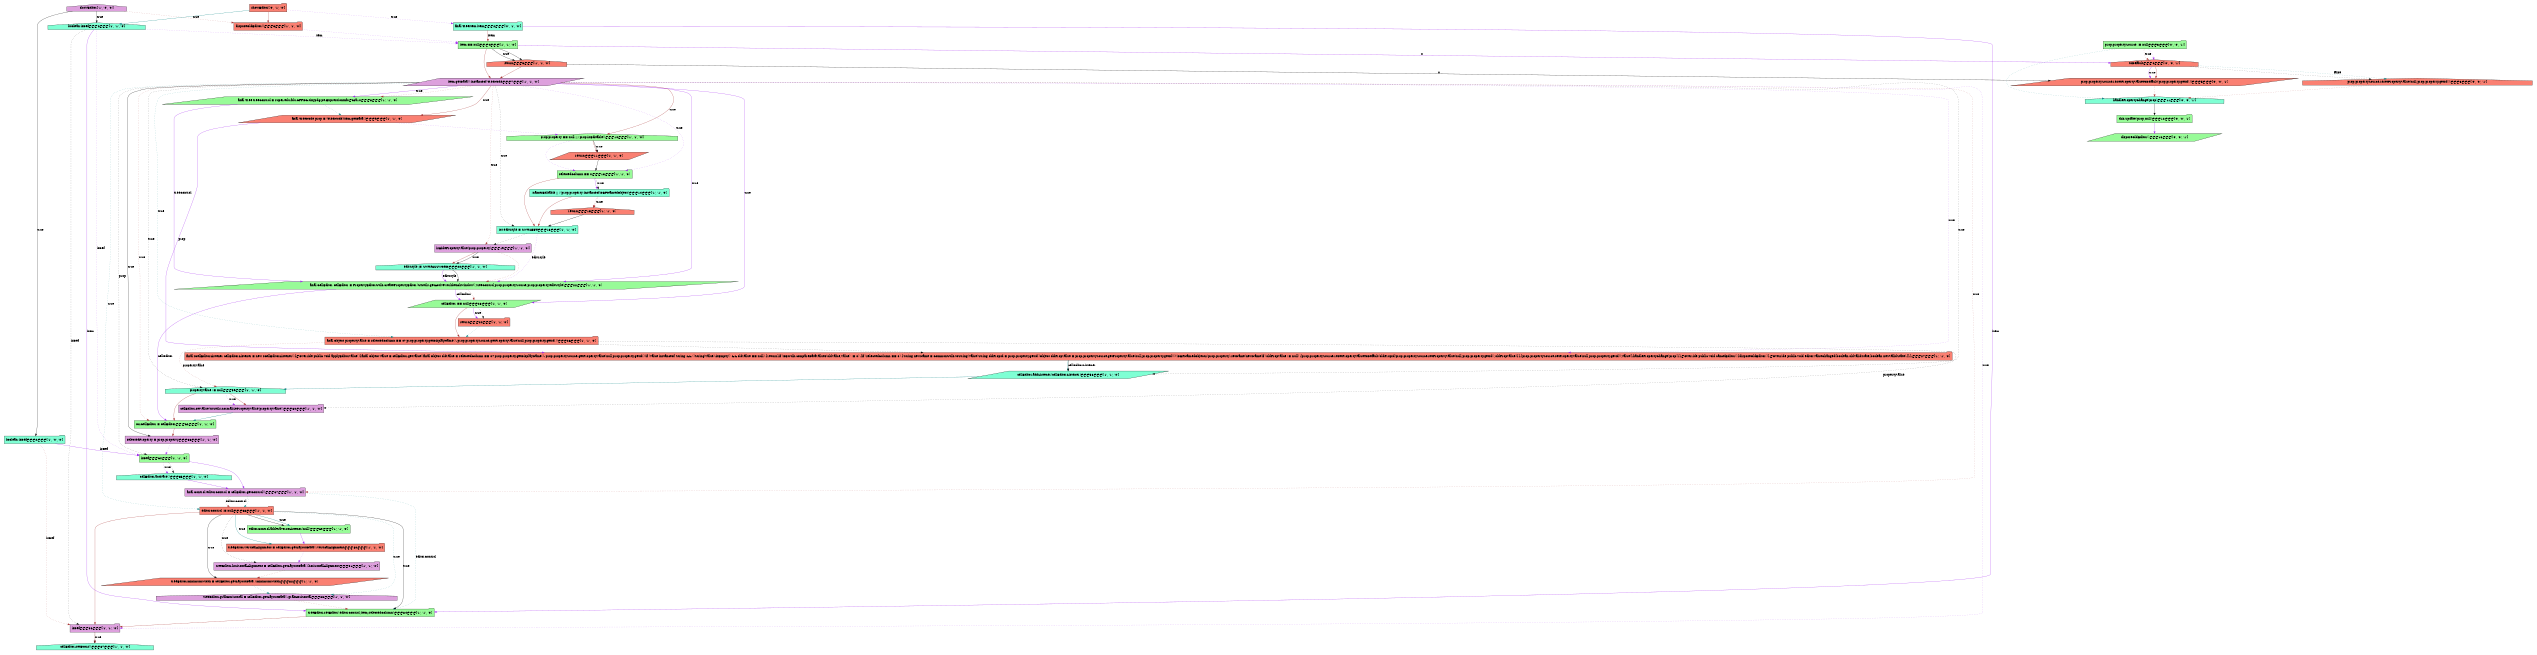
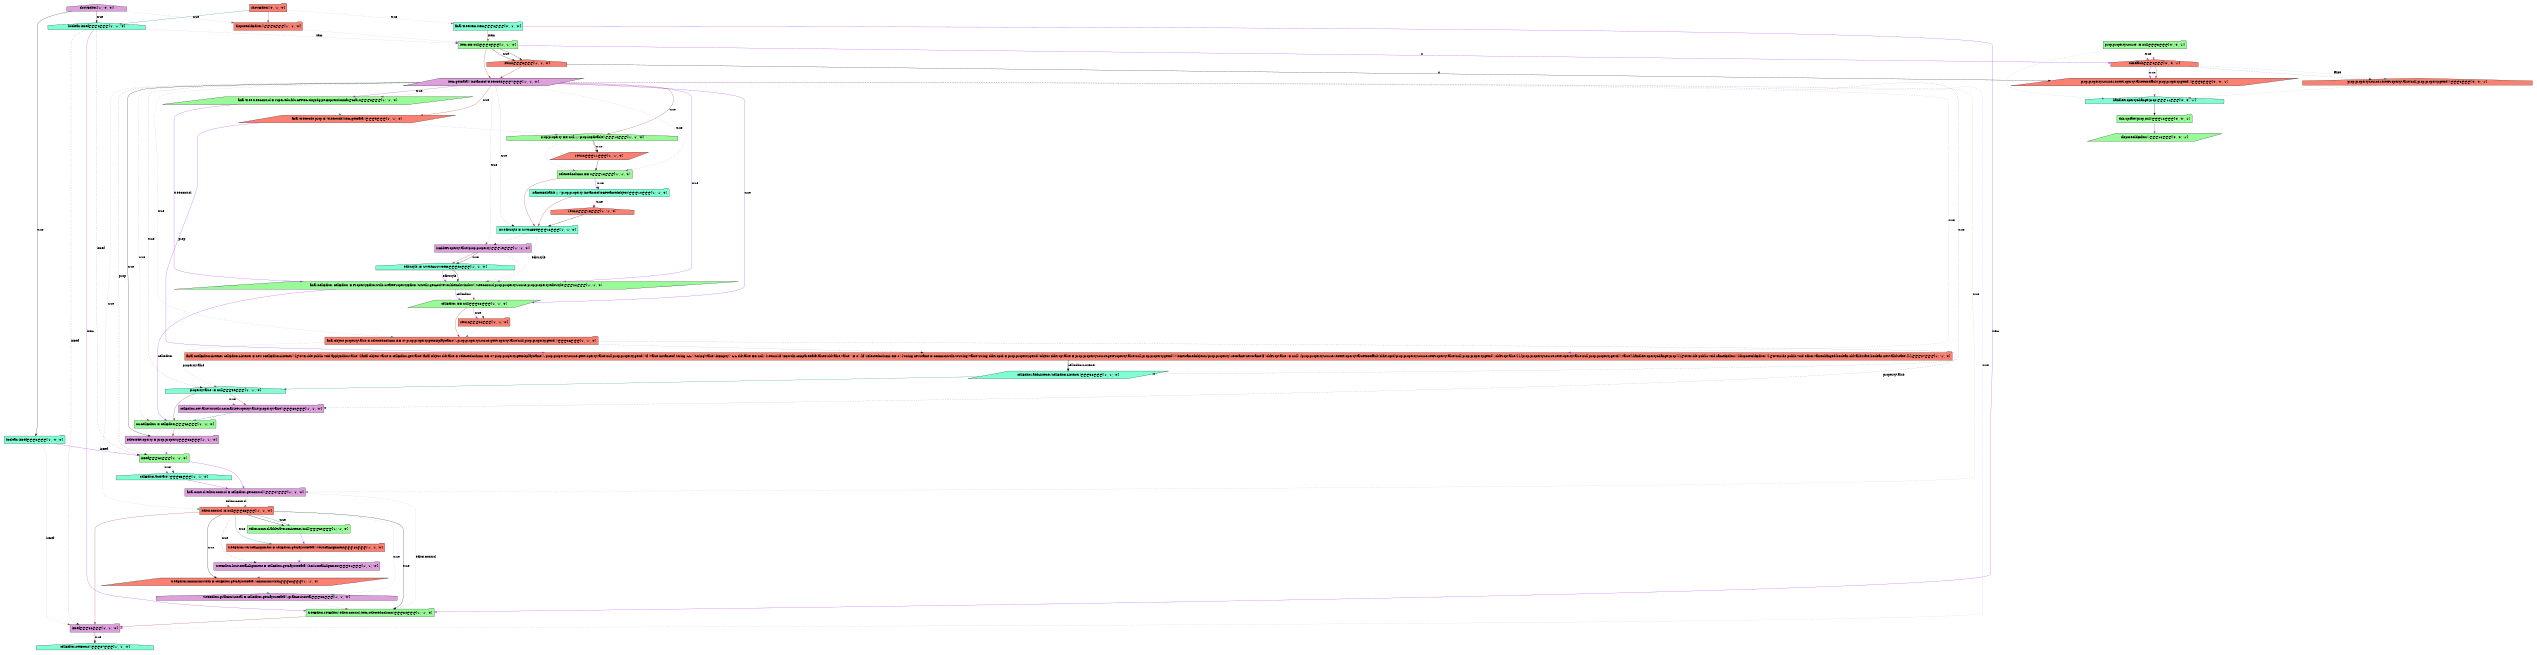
(97, 253) -> (97, 253)
